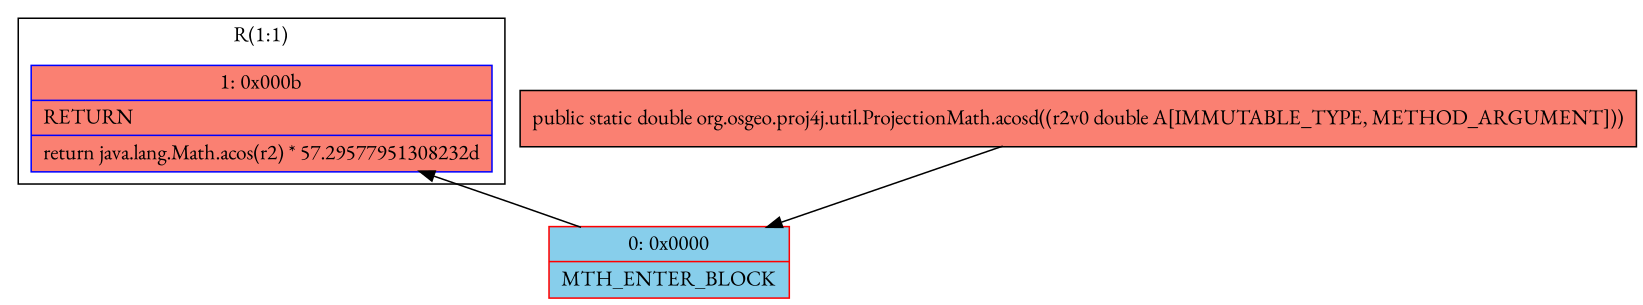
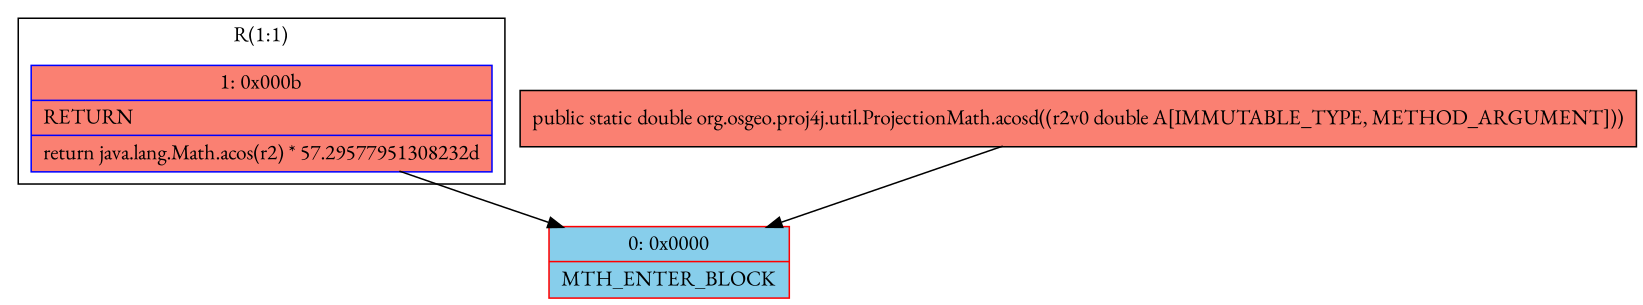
(508, 202) -> (474, 197)
